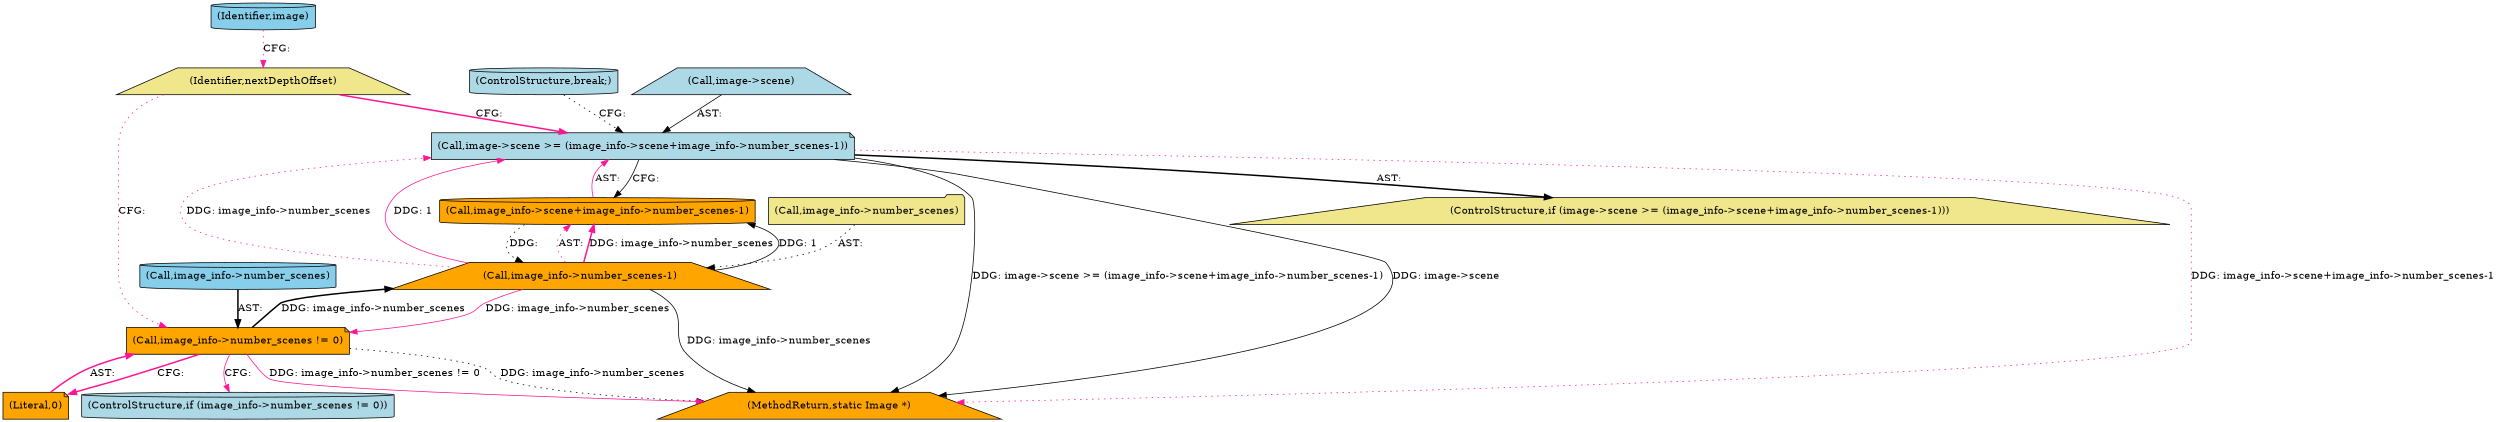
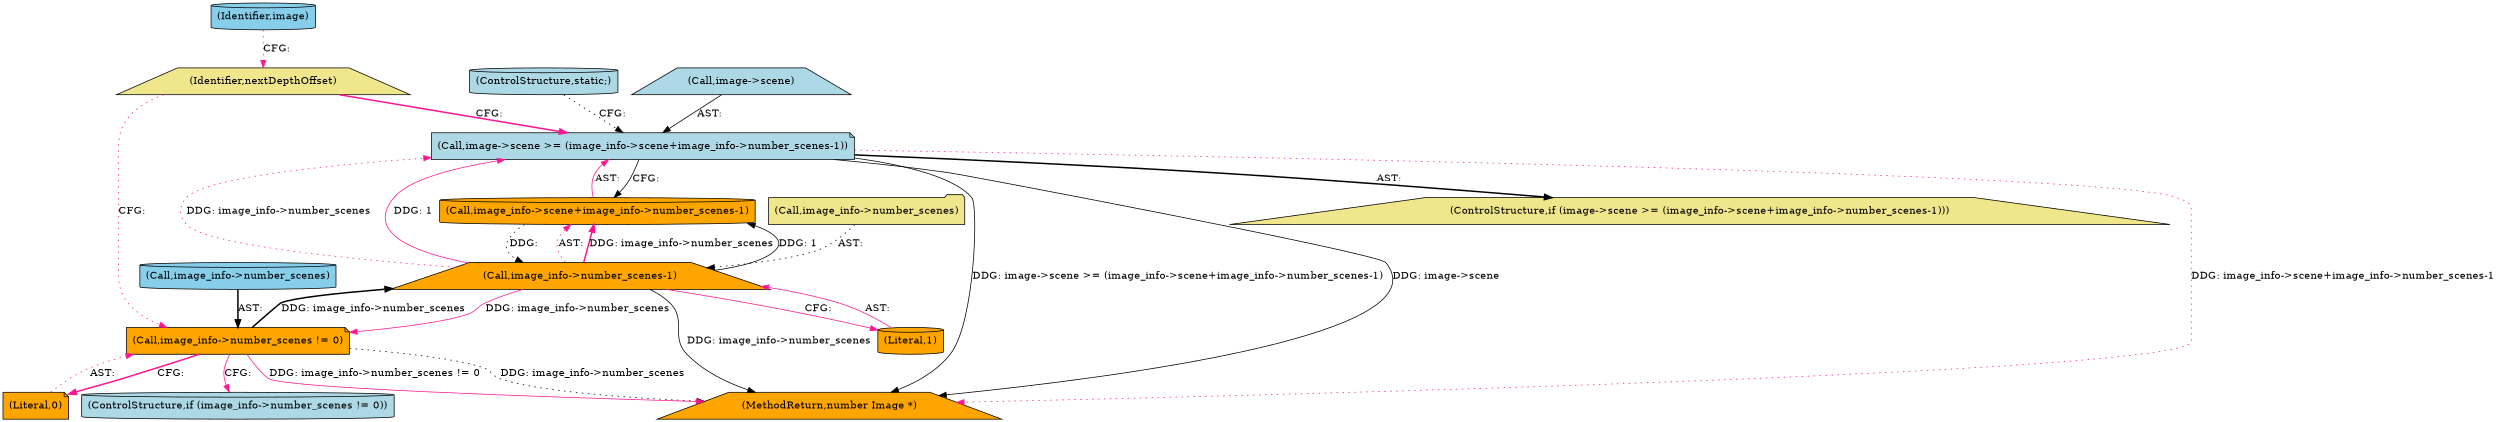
(544, 81) -> (544, 81)
none -> (911, 341)
(86, 369) -> (86, 369)
(829, 406) -> (829, 406)
